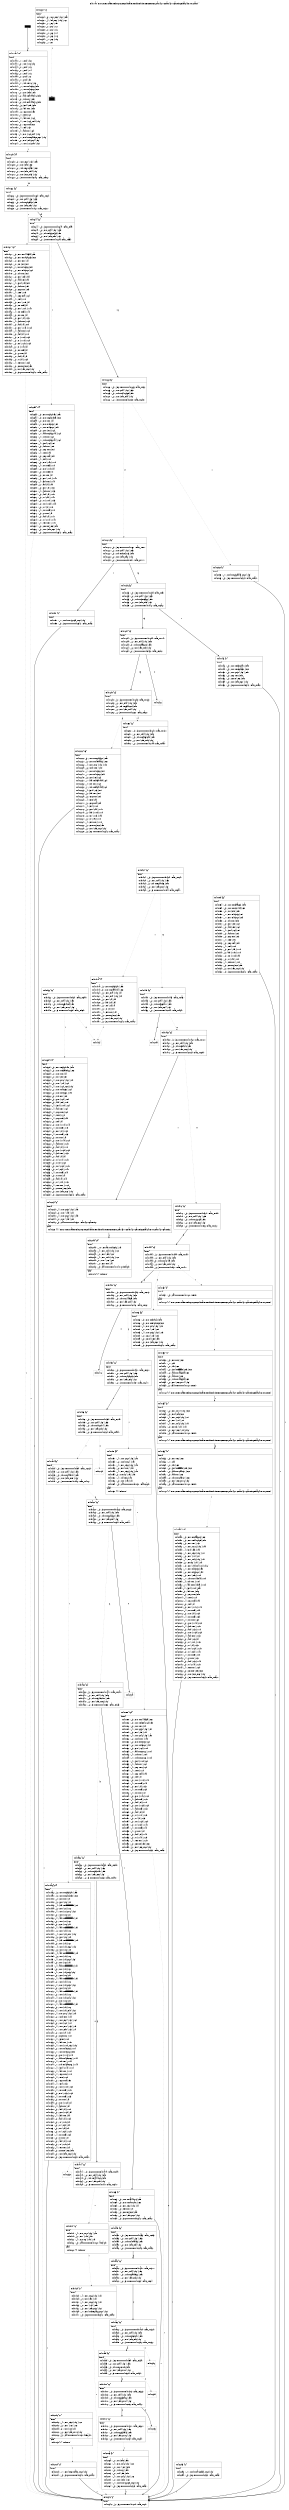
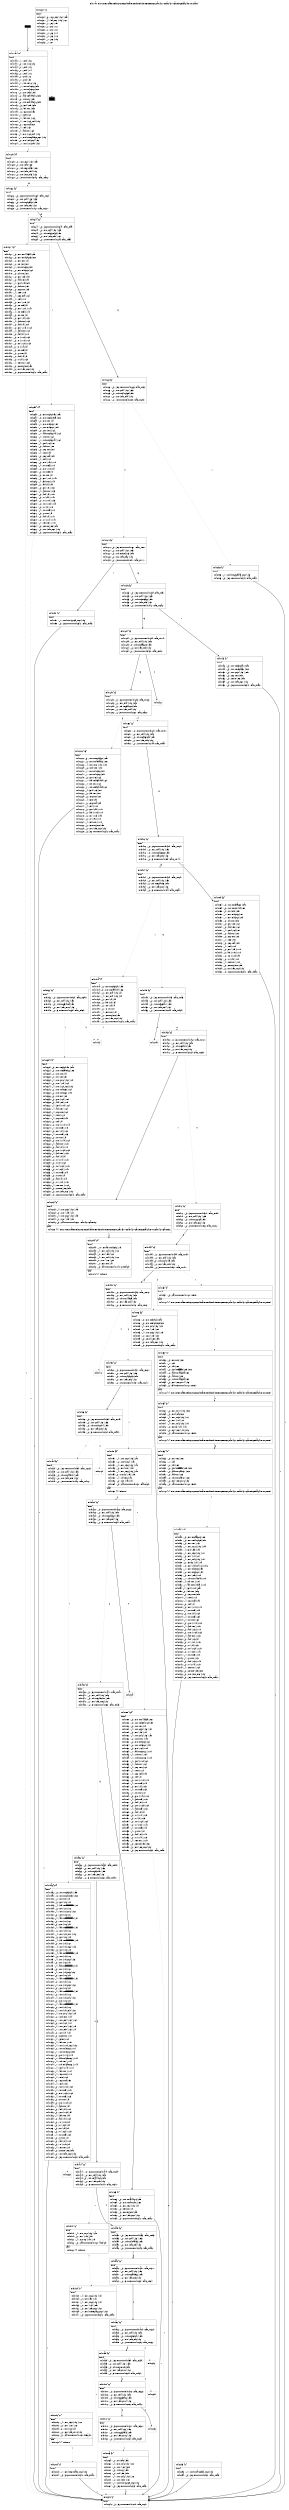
none -> (160, 849)
(108, 1338) -> (108, 1338)
(89, 1492) -> (117, 1497)
none -> (100, 2209)
